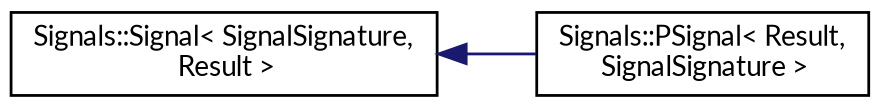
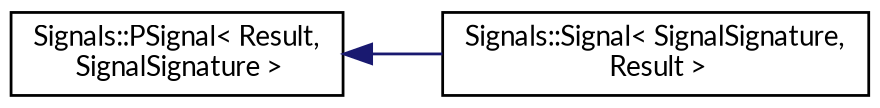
(501, 54) -> (407, 54)
